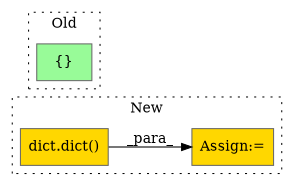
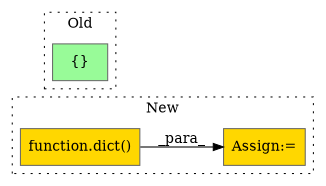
(64, 147) -> (80, 147)
